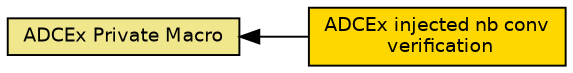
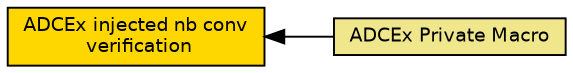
(284, 37) -> (309, 37)
